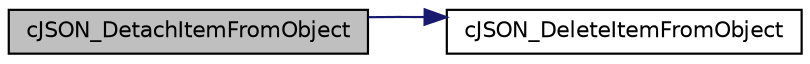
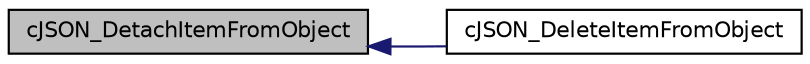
(396, 17) -> (419, 47)
